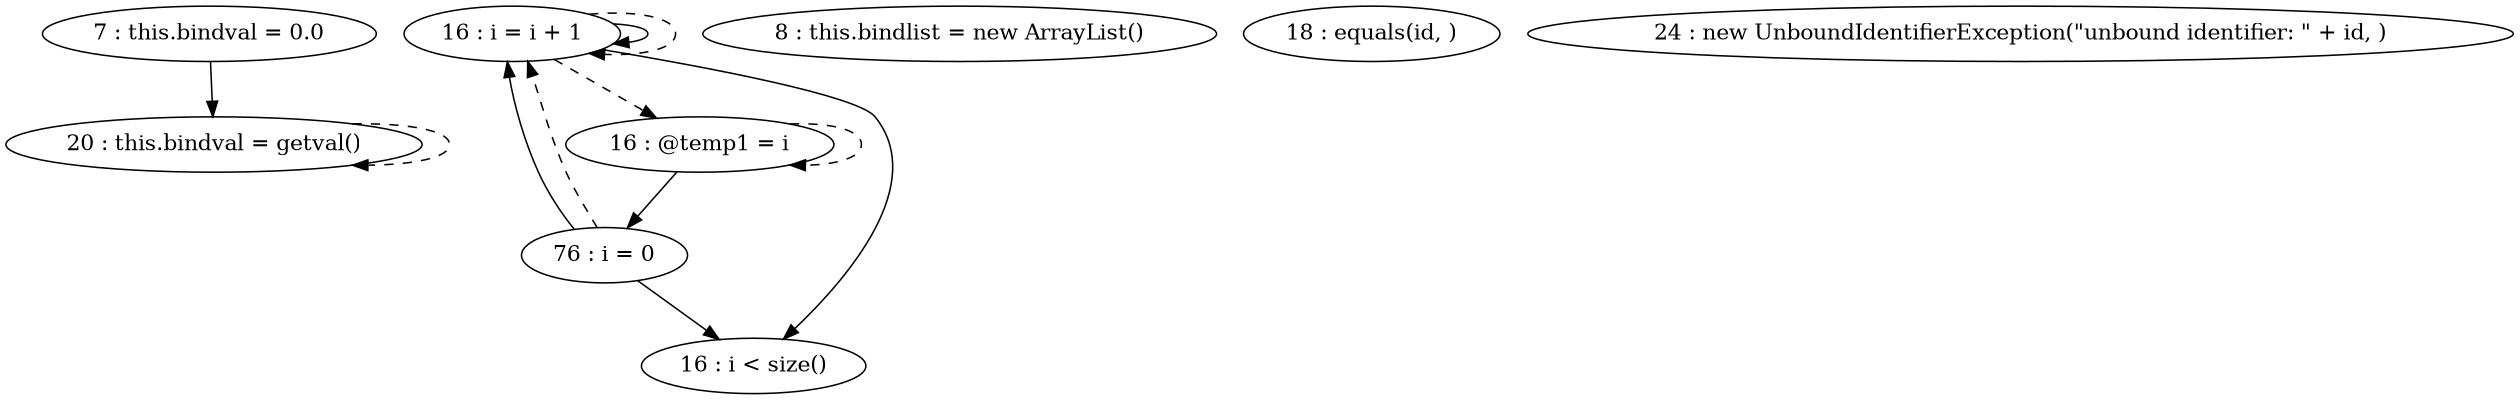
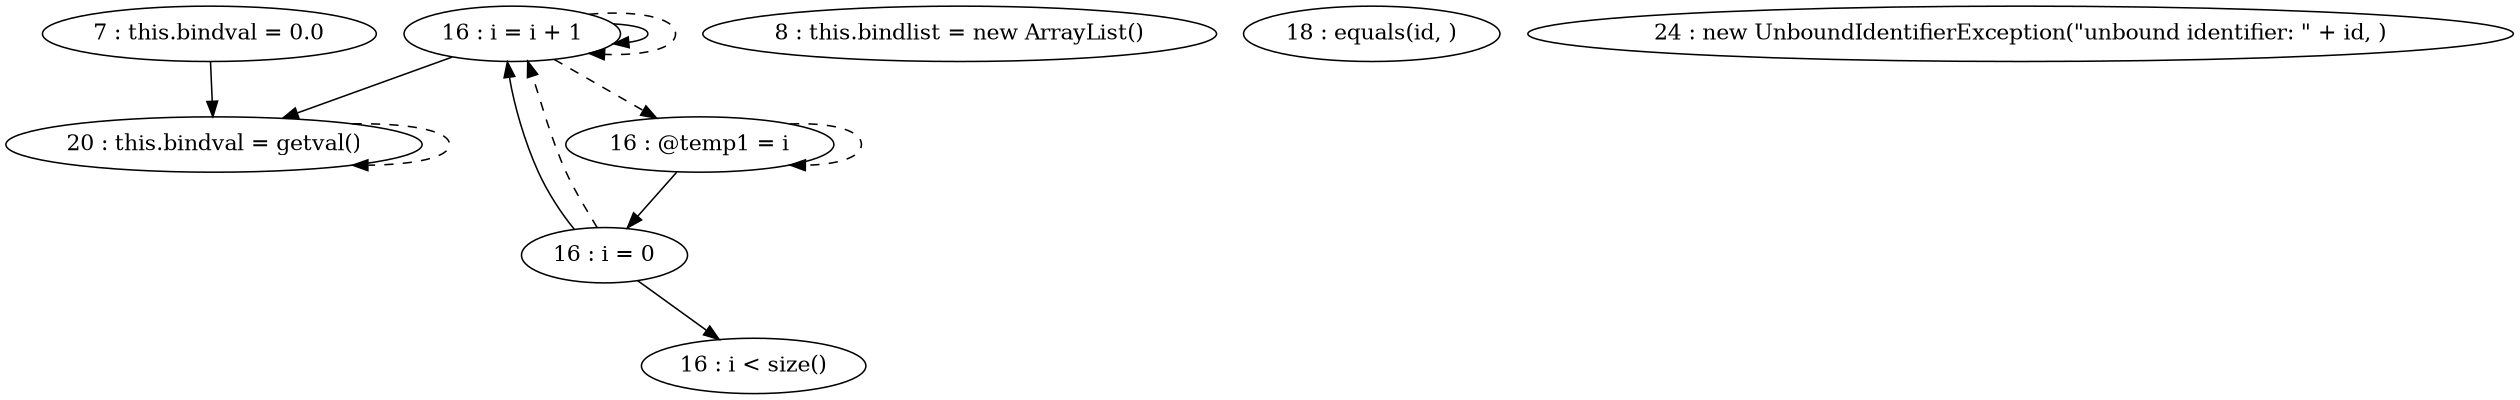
(860, 107) -> (375, 85)
(605, 255) -> (605, 255)
